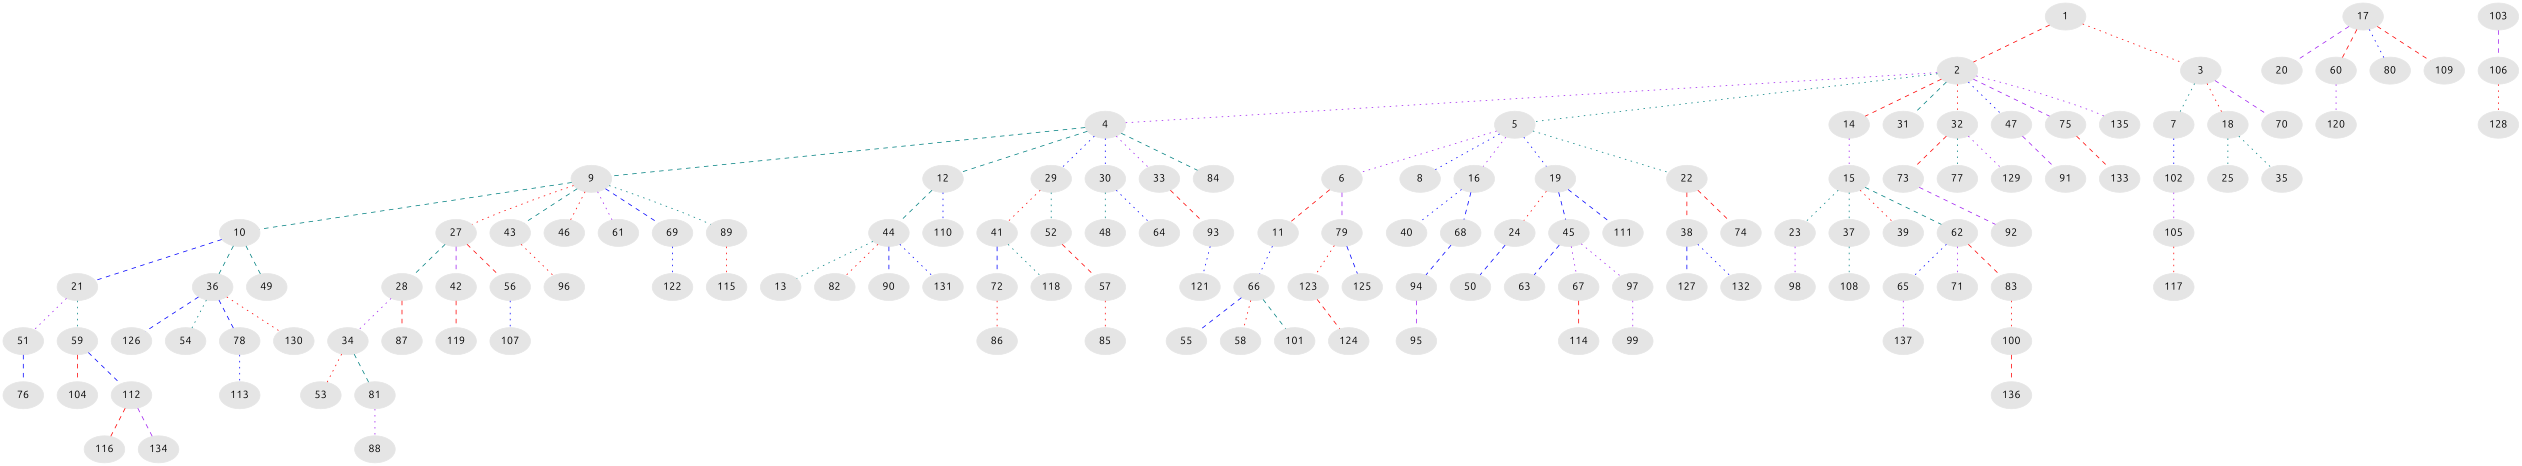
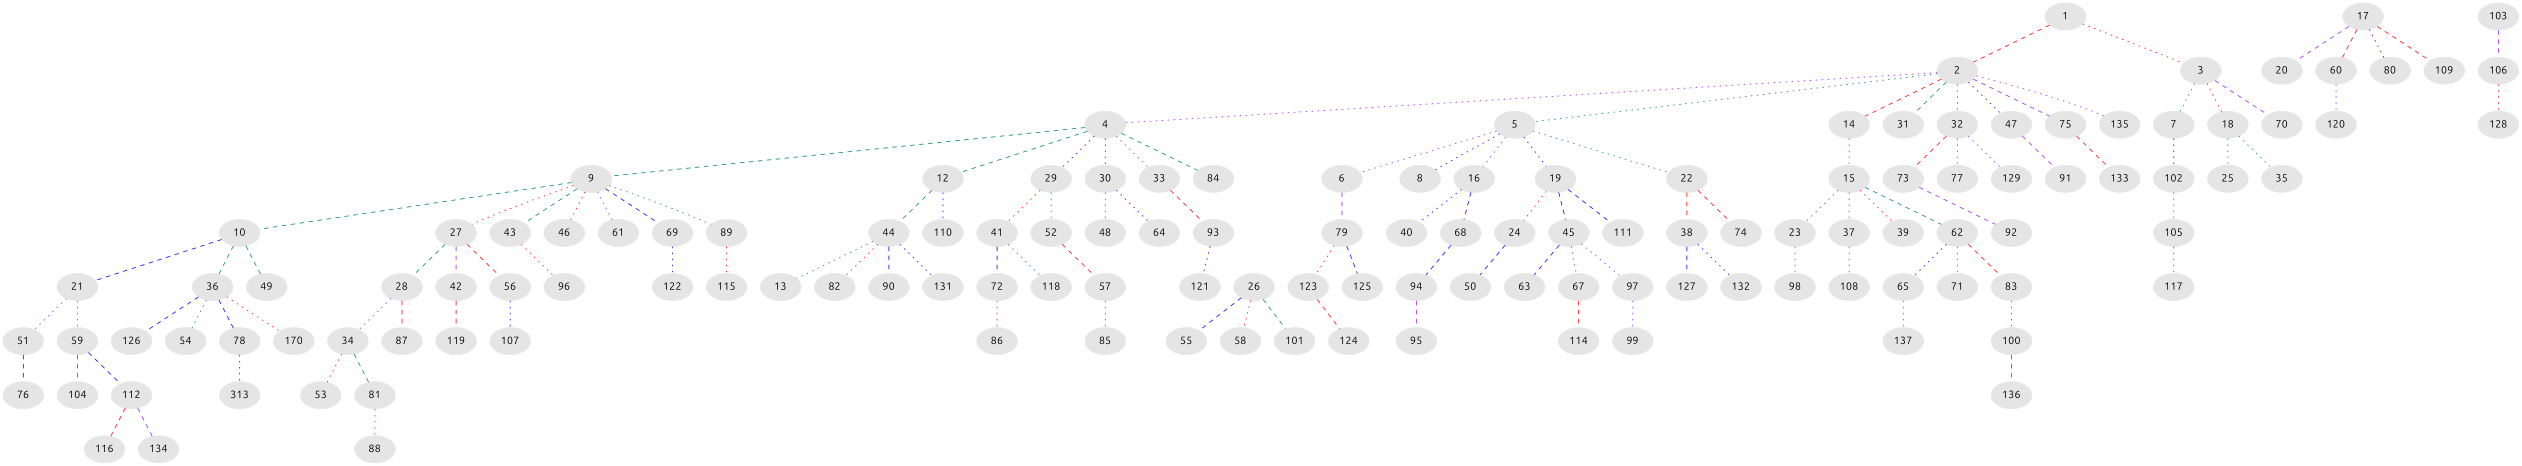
(1278, 233) -> none
(1254, 287) -> (1254, 287)
(294, 341) -> (294, 341)
(240, 395) -> (240, 395)
